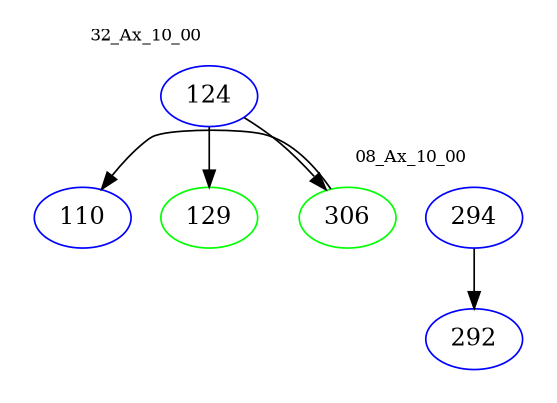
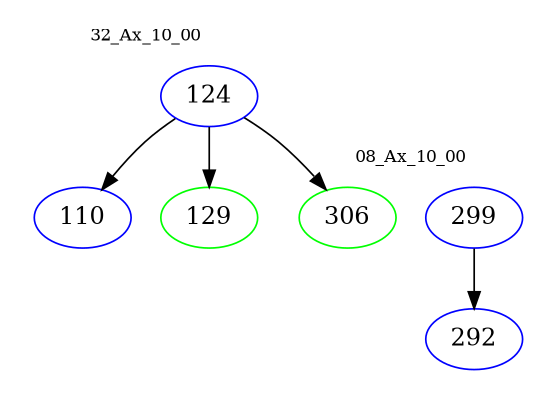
(224, 130) -> (142, 145)
(474, 218) -> (474, 218)
